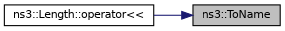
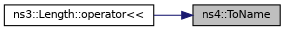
(237, 15) -> (237, 15)
